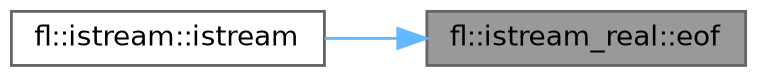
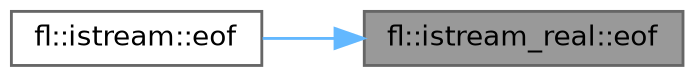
(168, 38) -> (137, 38)
